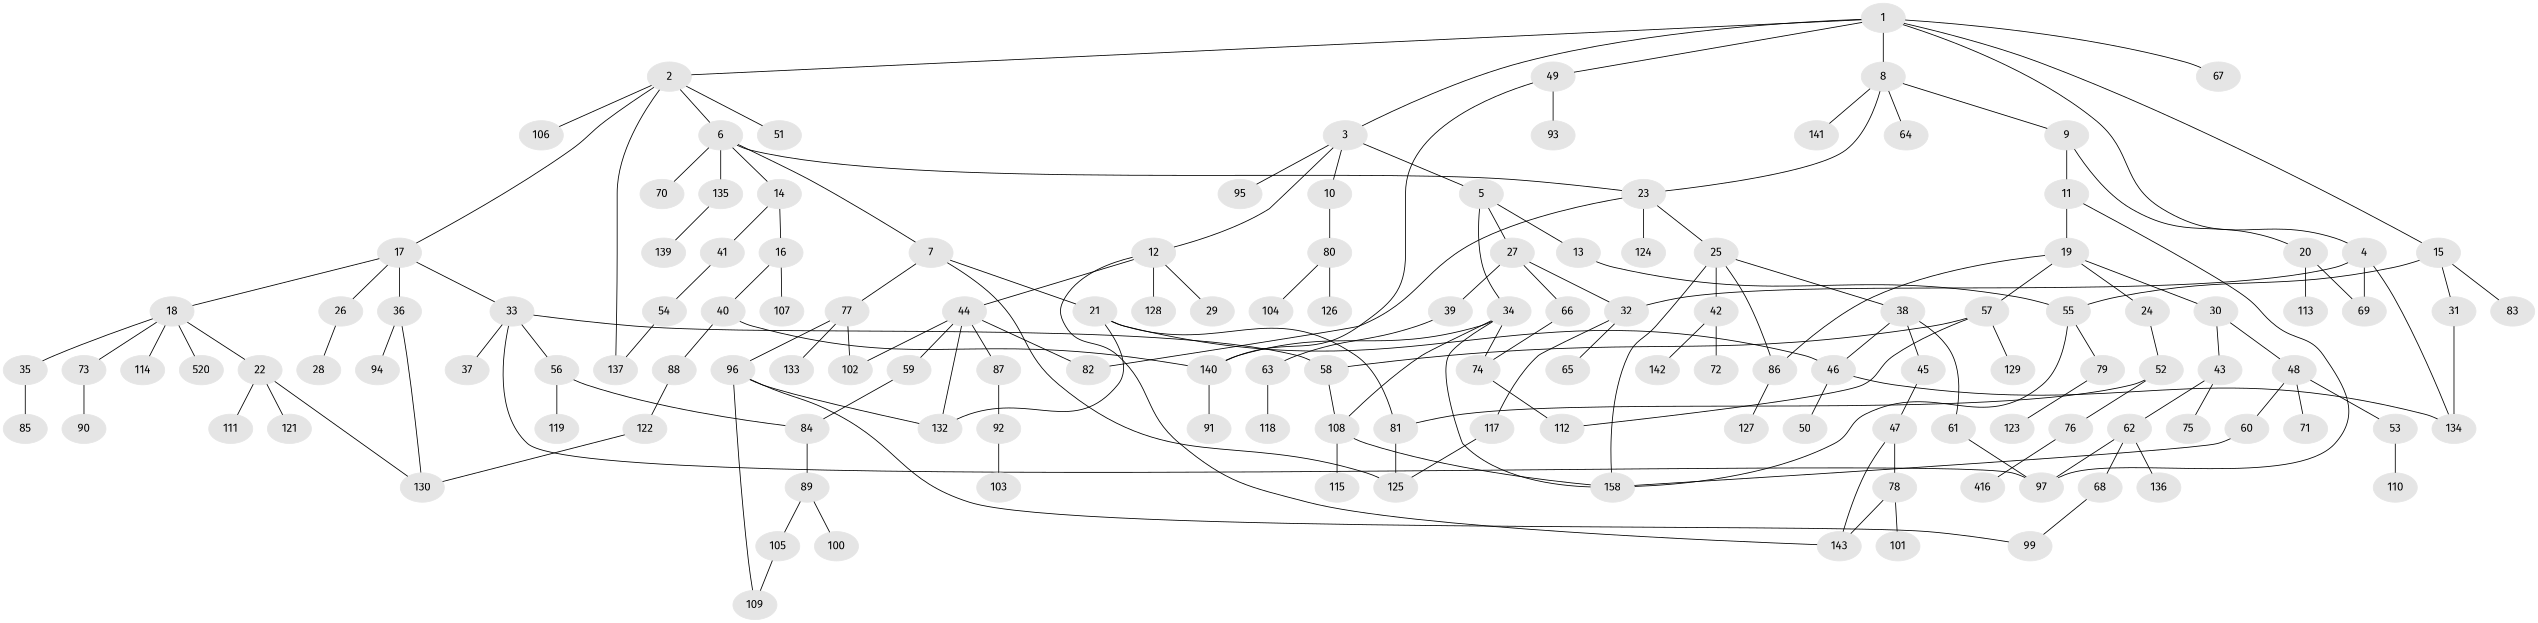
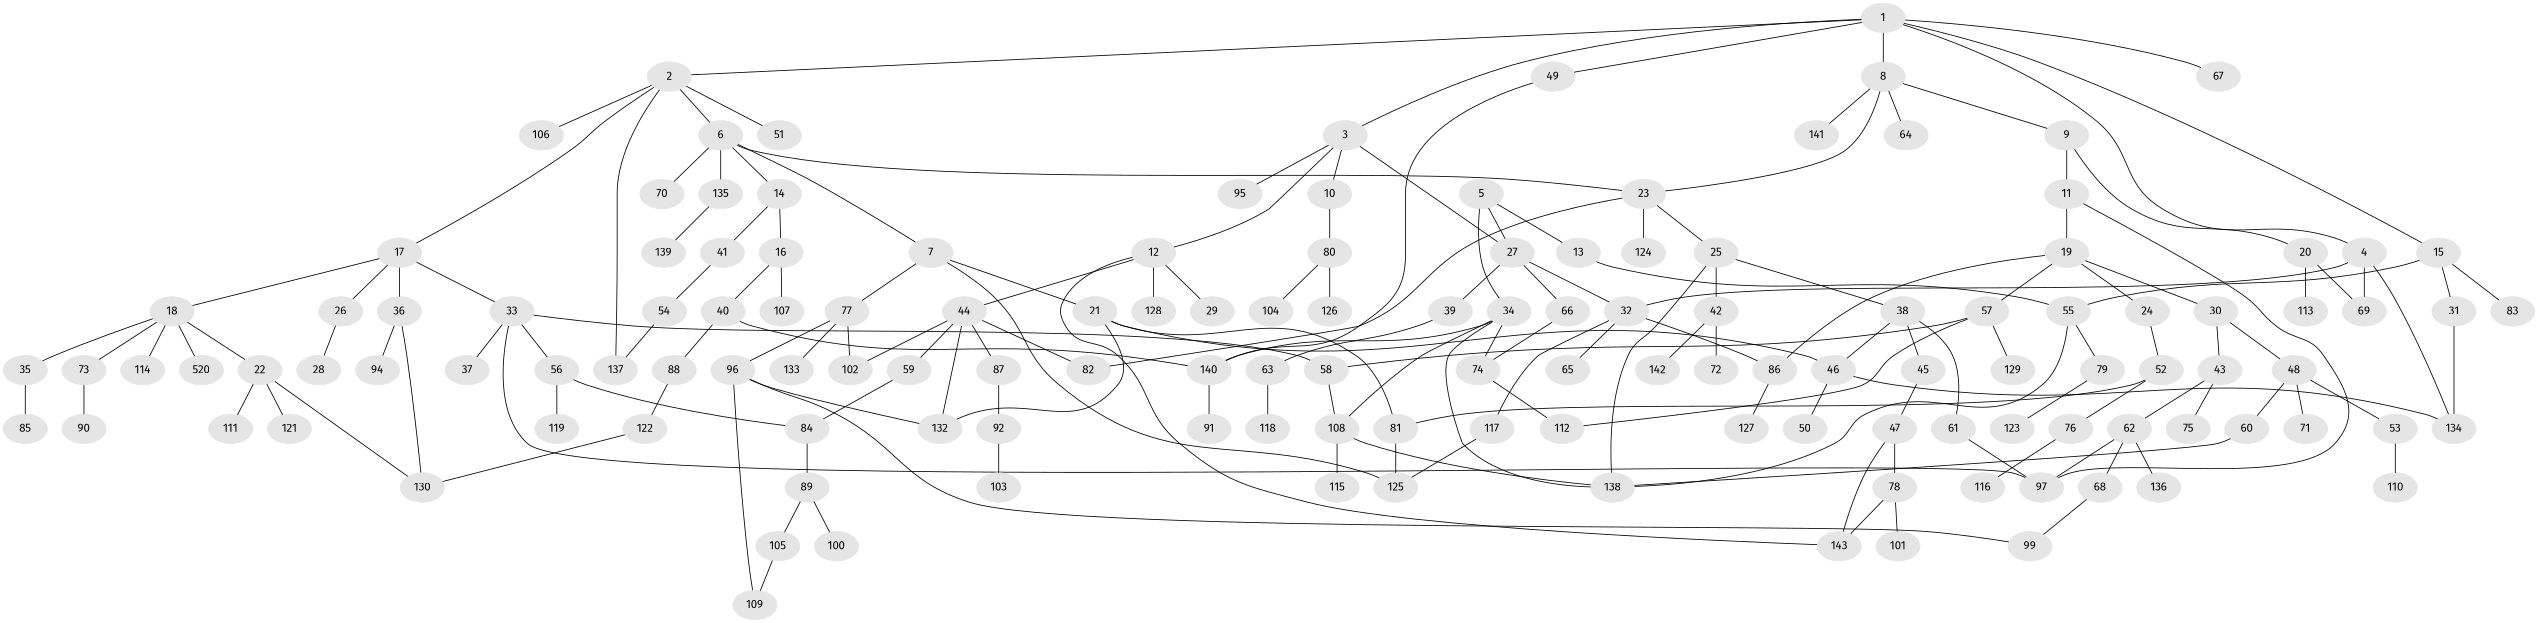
(1553, 135) -> none
(1418, 167) -> (1429, 194)
(1752, 309) -> (1677, 329)
(1613, 488) -> (1613, 488)
(1983, 488) -> (1983, 488)
